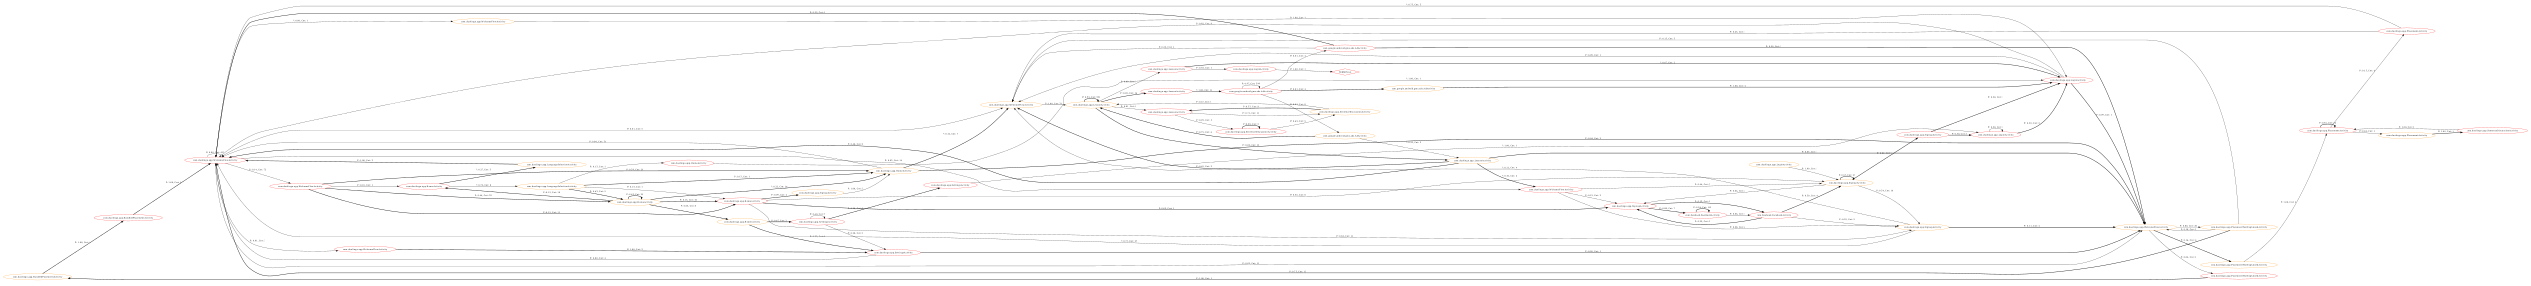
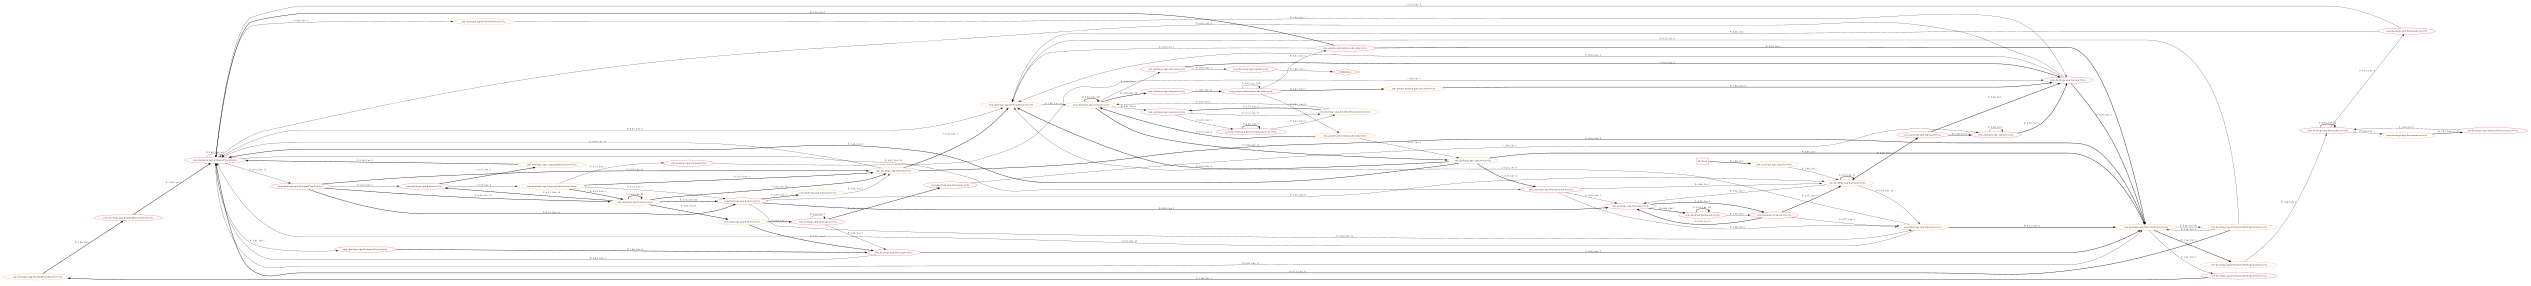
none -> (1703, 161)
